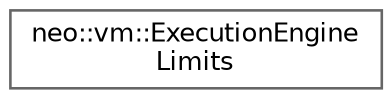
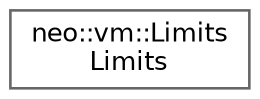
(196, 49) -> (130, 49)
